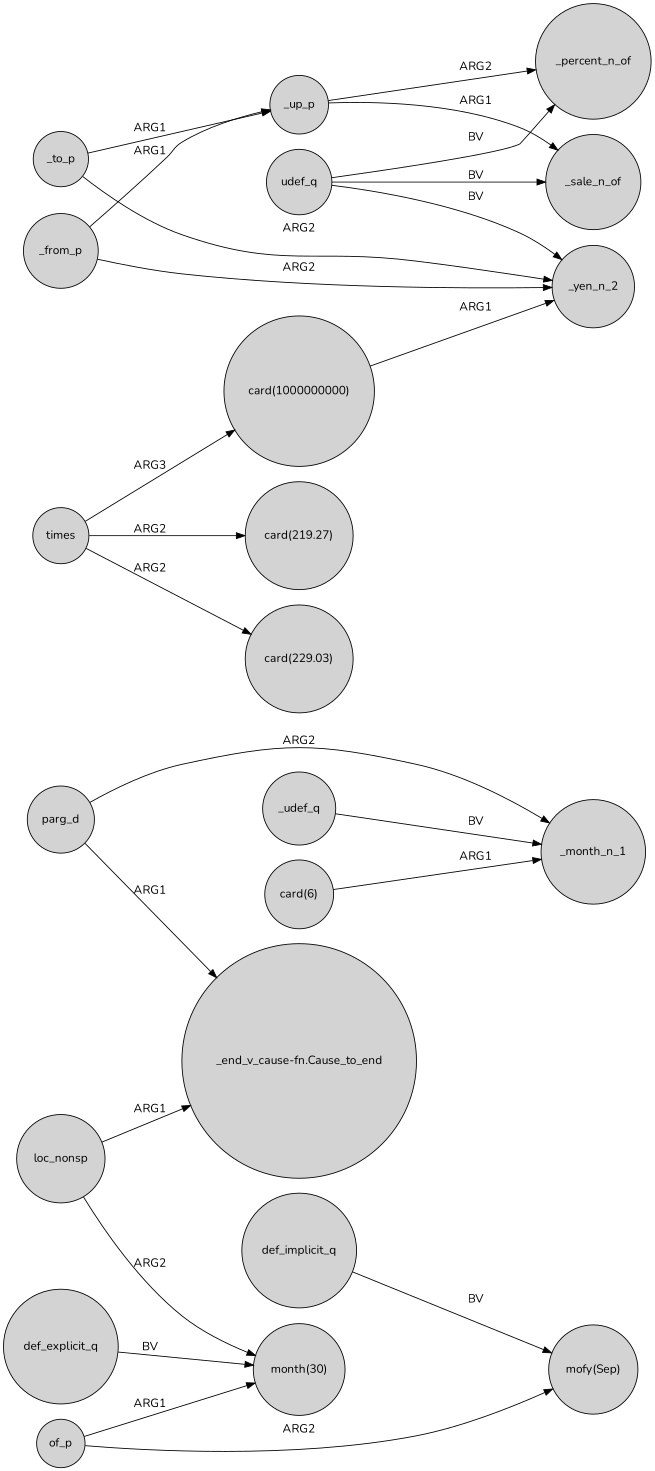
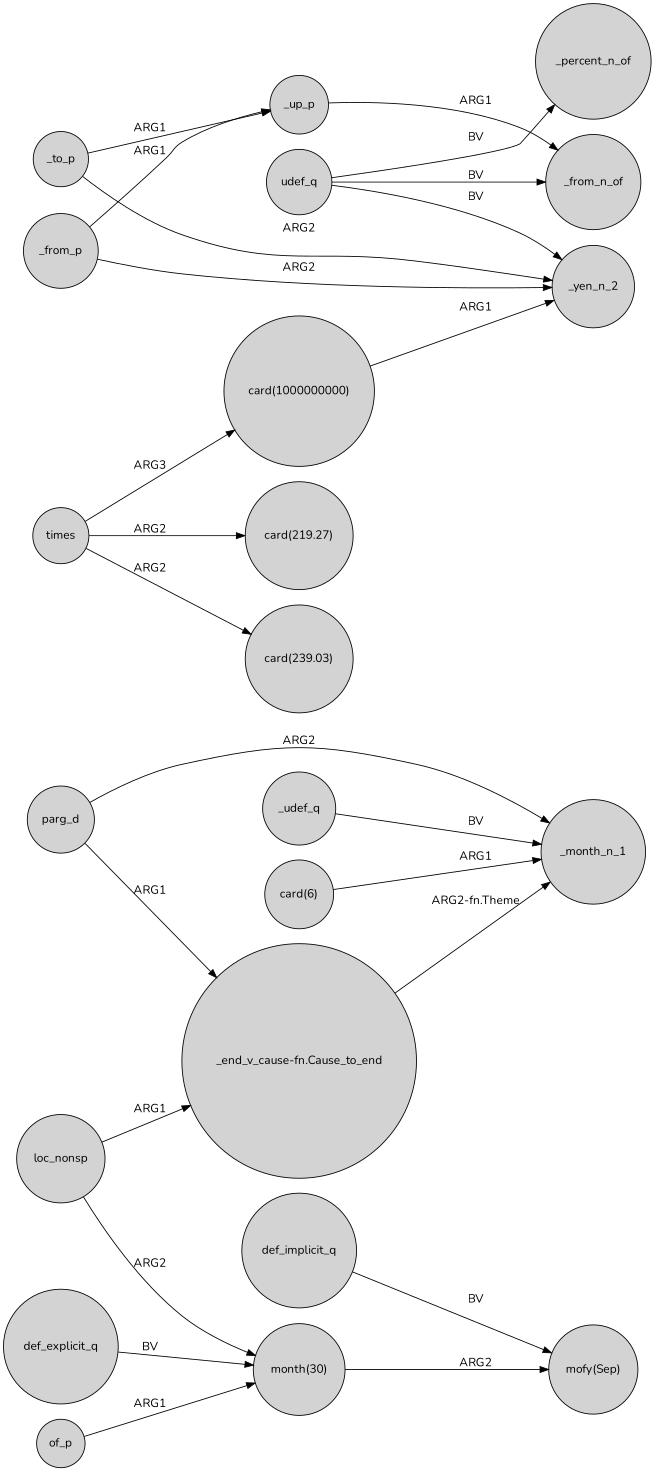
(428, 86) -> none
(593, 182) -> (593, 182)
(299, 659) -> (299, 659)
none -> (469, 940)
(319, 1448) -> (442, 1370)
